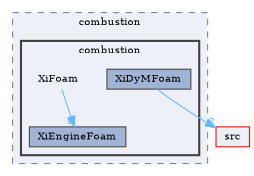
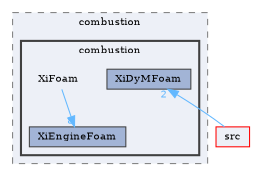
(181, 106) -> (193, 105)
